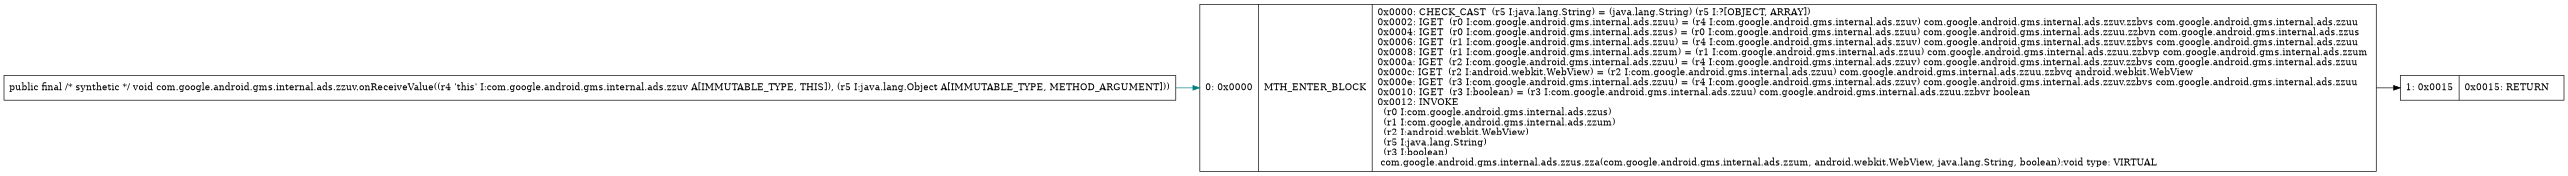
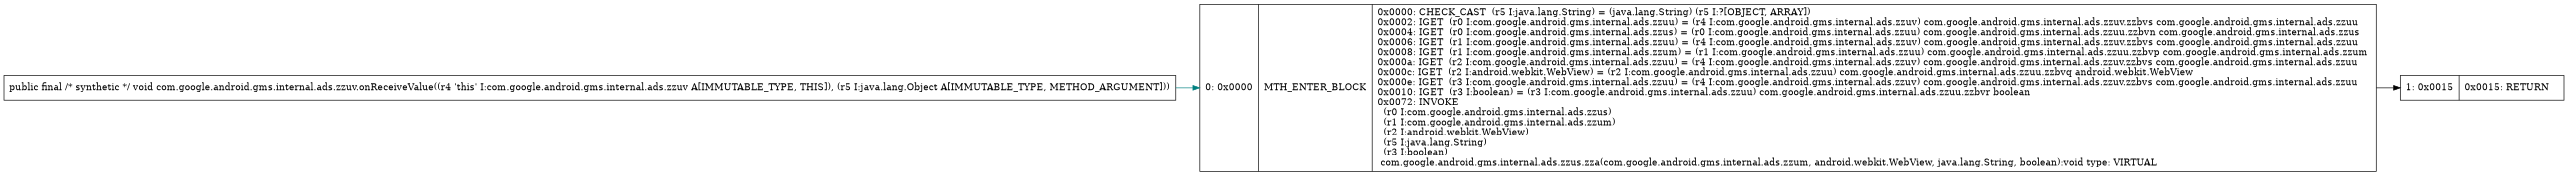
(1421, 103) -> (1421, 103)
